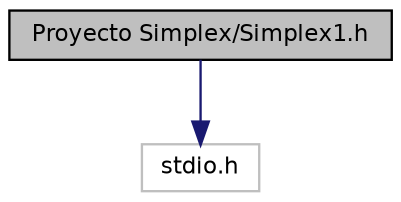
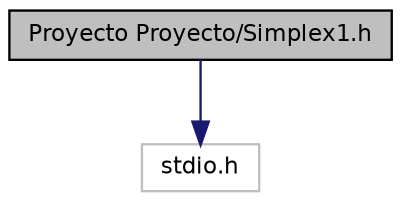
(201, 35) -> (201, 35)
